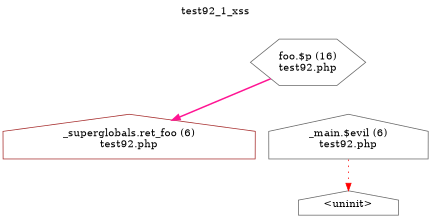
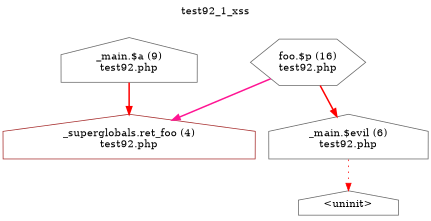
none -> (129, 62)
none -> (327, 98)
(129, 139) -> (129, 139)
